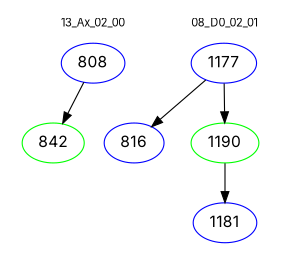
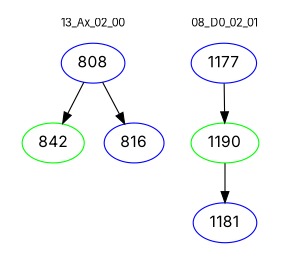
(189, 95) -> (111, 98)
